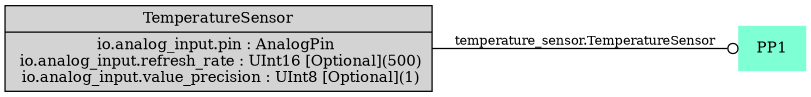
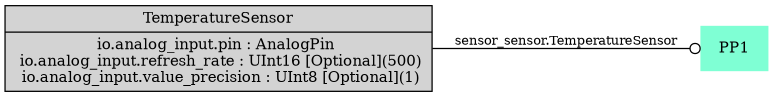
(585, 42) -> (566, 42)
